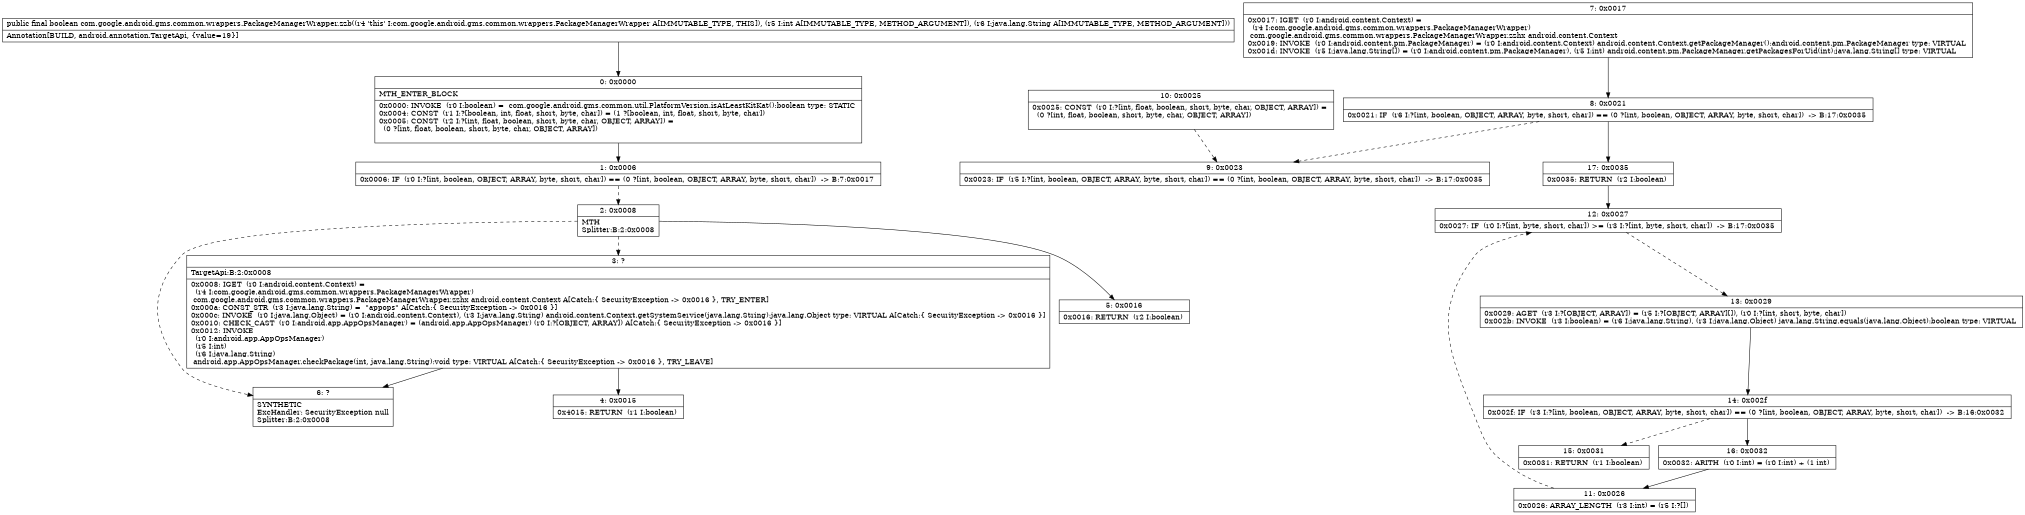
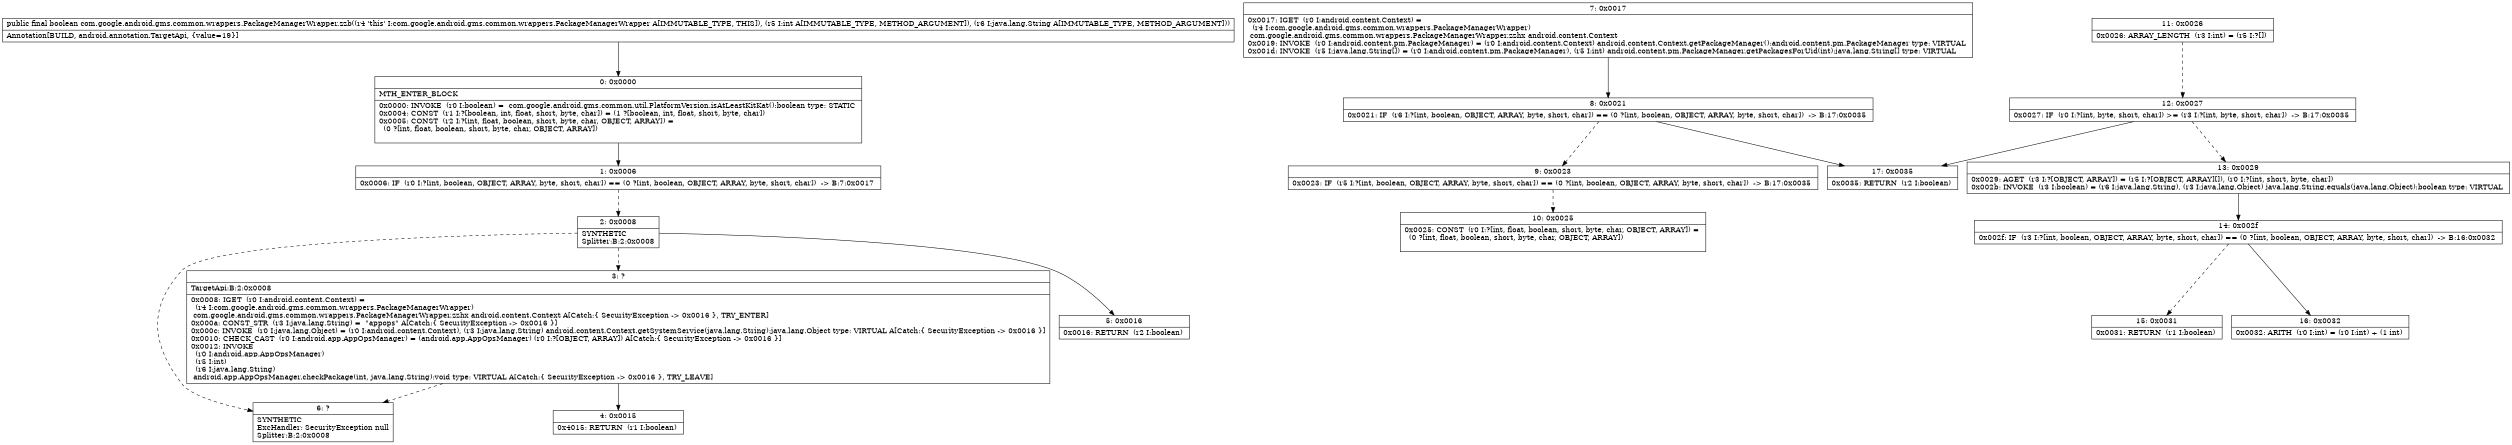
(1204, 144) -> (1553, 198)
(1608, 195) -> (2040, 143)
(591, 222) -> (604, 234)
(415, 377) -> (415, 392)
(1678, 478) -> none
